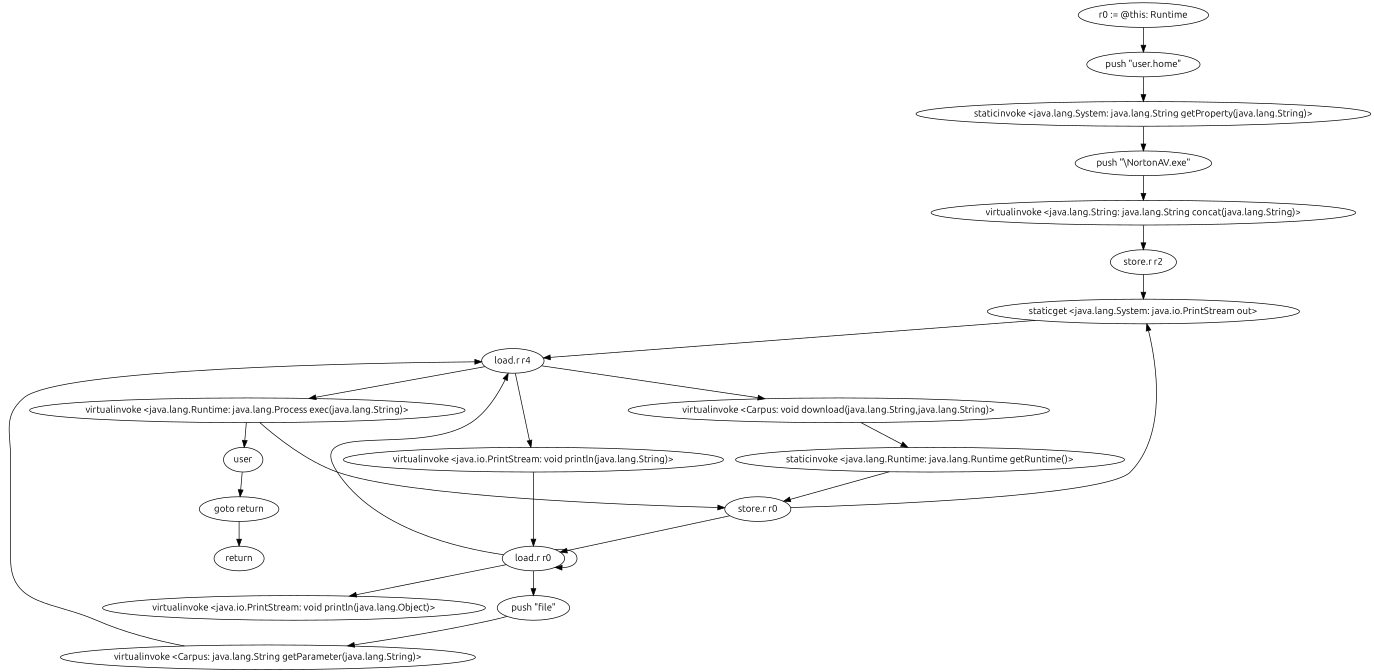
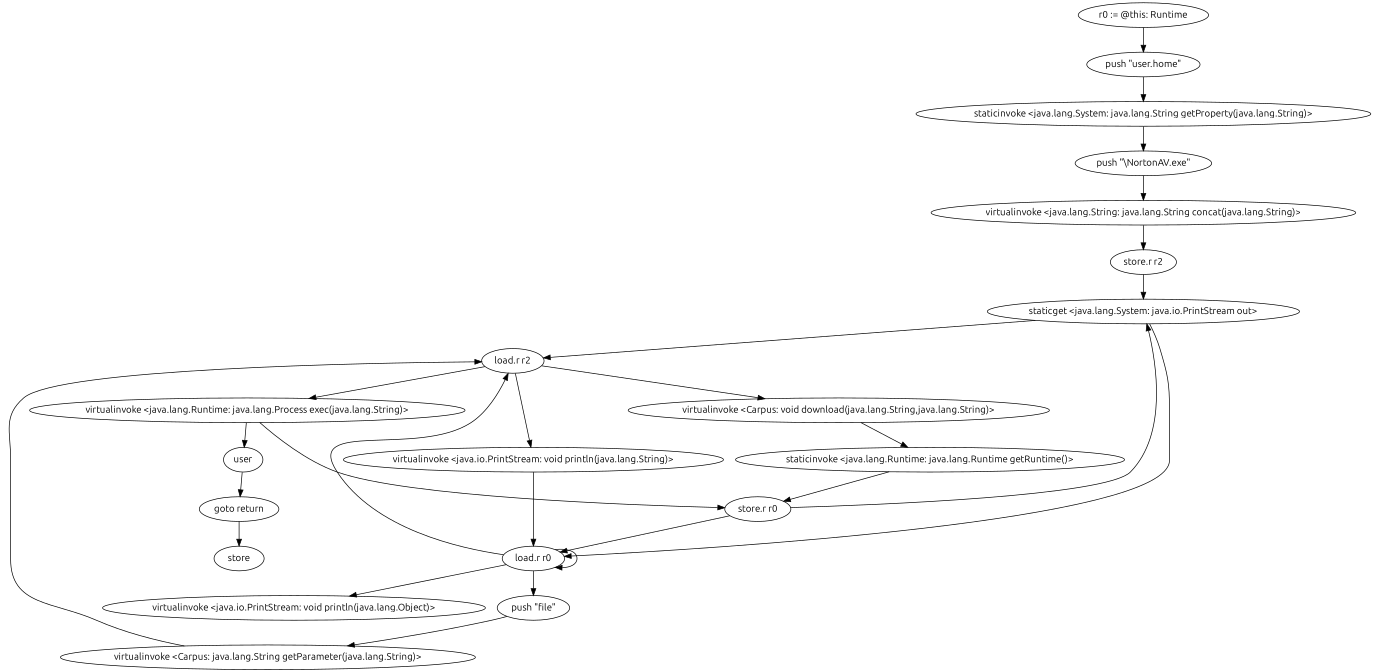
(513, 361) -> (513, 361)
none -> (947, 525)
(239, 558) -> (239, 558)
